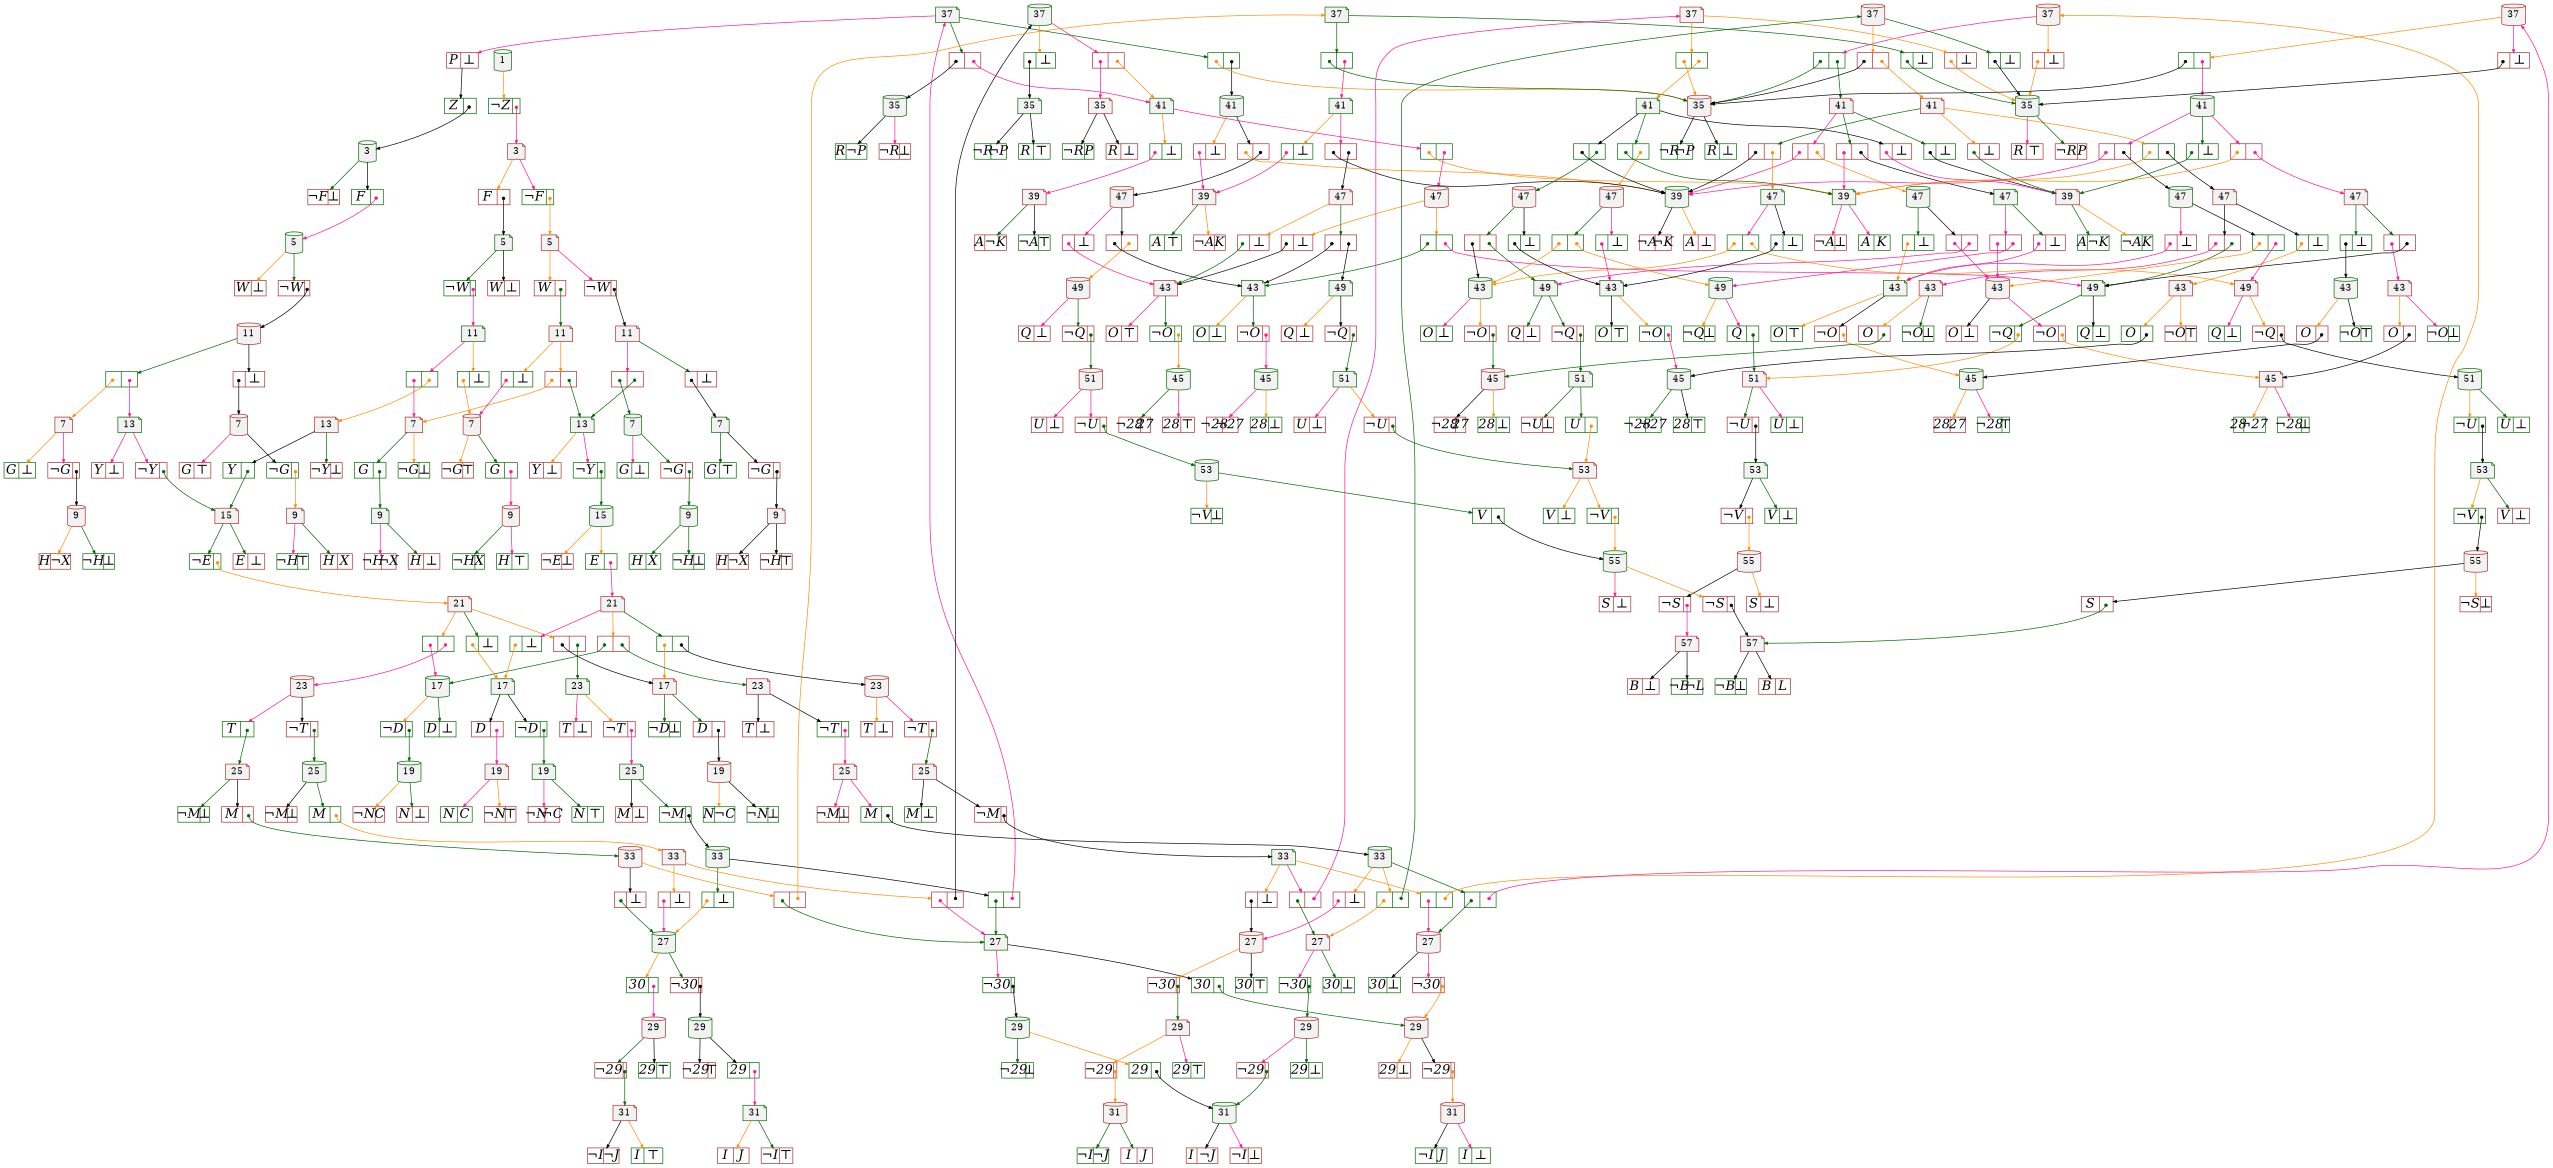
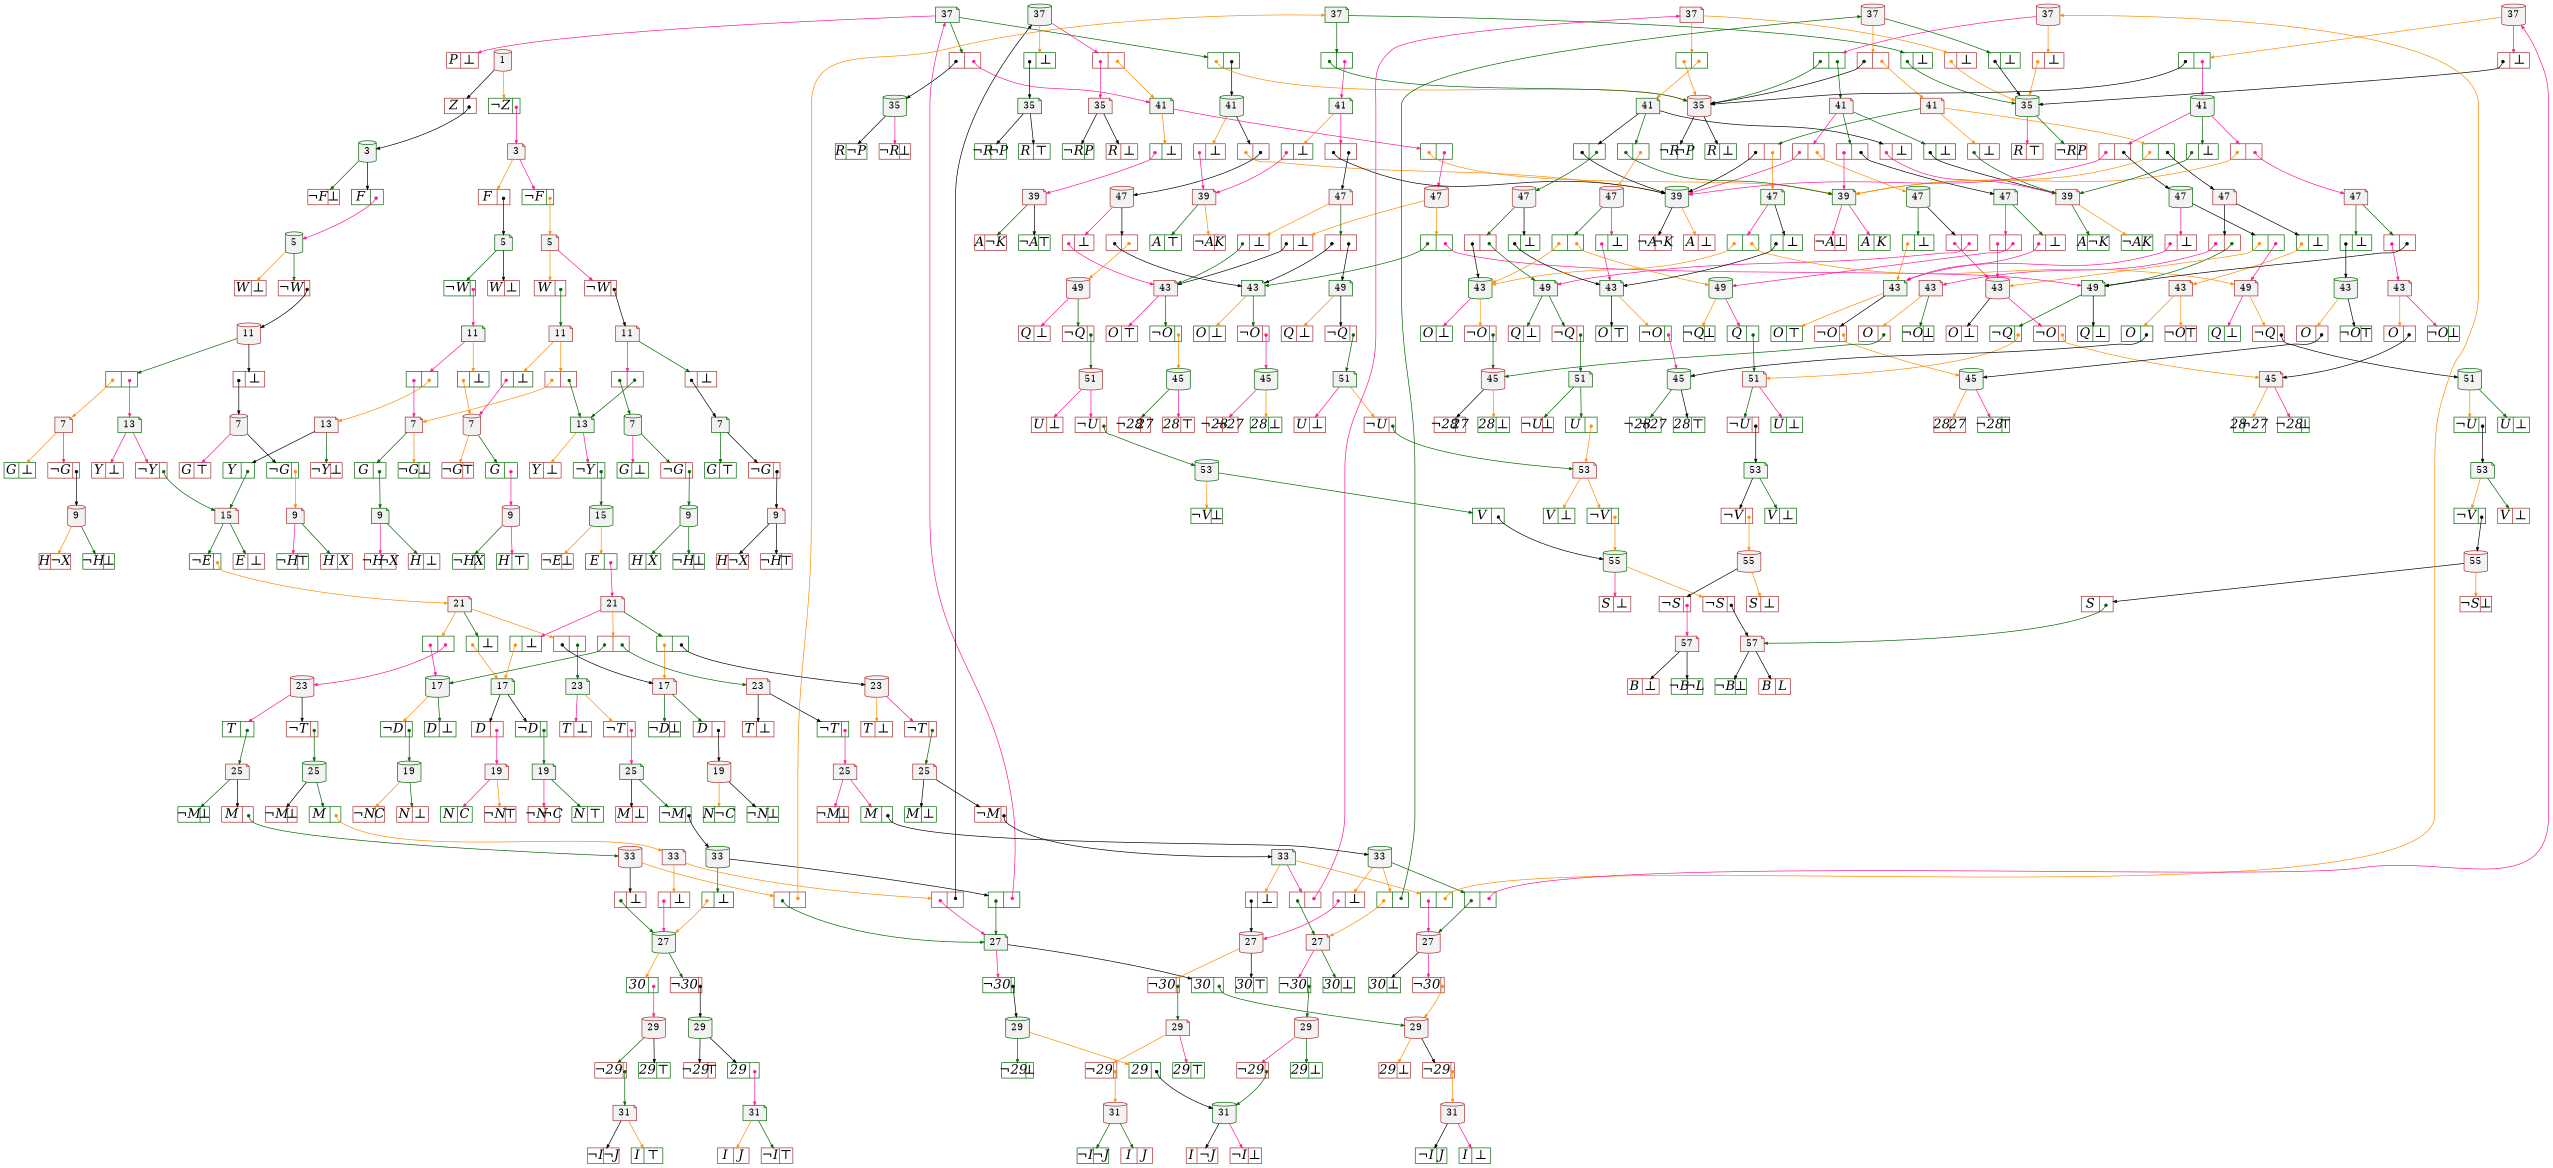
(503, 60) -> (503, 60)
(462, 81) -> (482, 83)
(460, 106) -> (460, 106)
